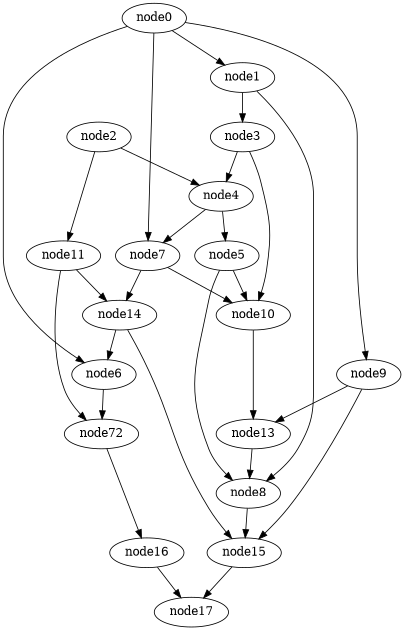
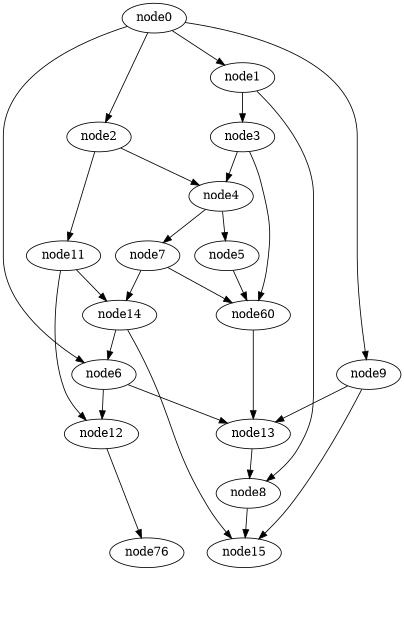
(151, 133) -> (128, 74)
(253, 315) -> (253, 315)
(195, 374) -> none
none -> (174, 402)
(101, 434) -> (101, 434)
(147, 553) -> (147, 553)
(191, 612) -> none
